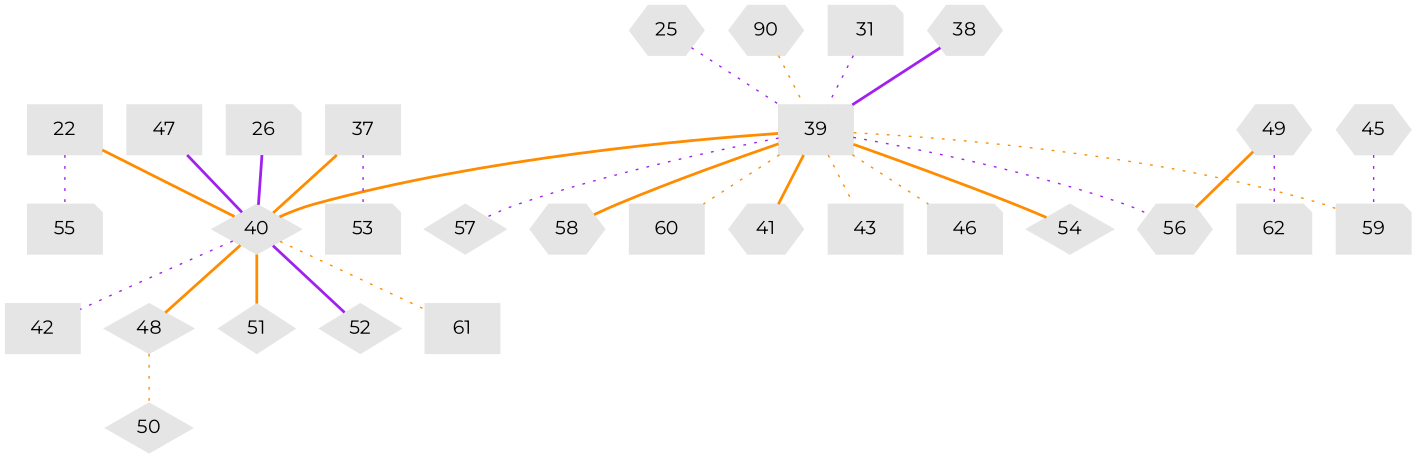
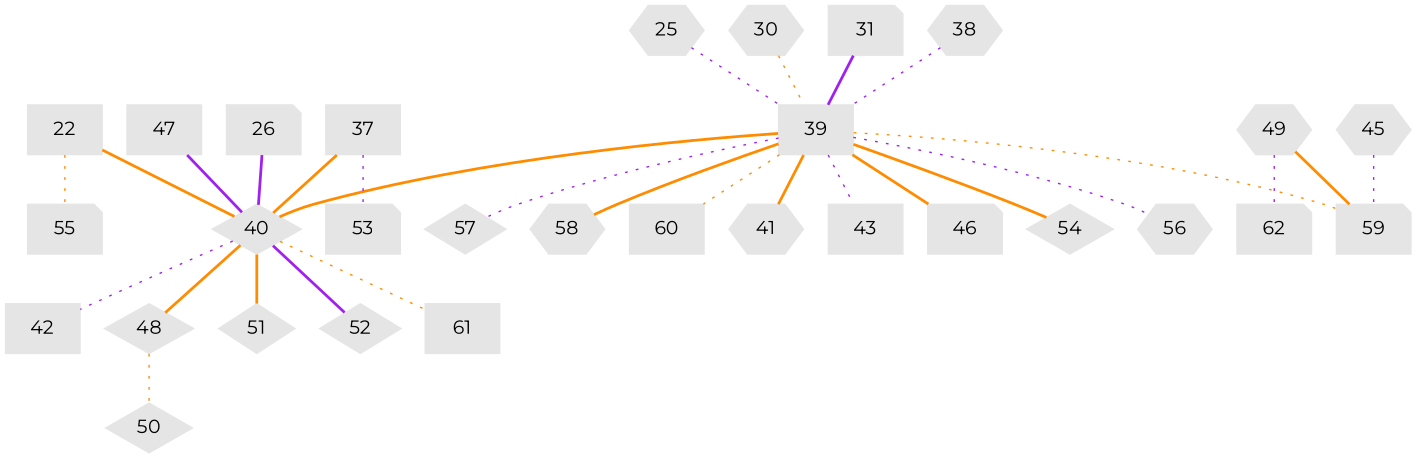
(766, 30) -> (766, 30)
(896, 76) -> (896, 76)
(841, 80) -> (841, 80)
(890, 179) -> (890, 179)
(65, 180) -> (65, 180)
(841, 180) -> (841, 180)
(1217, 186) -> (1322, 178)
